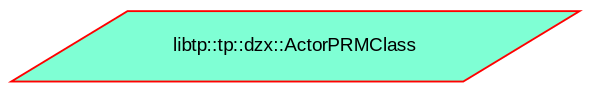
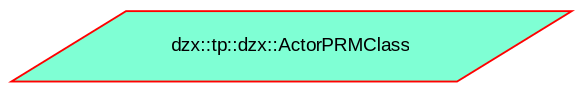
(295, 46) -> (292, 46)
